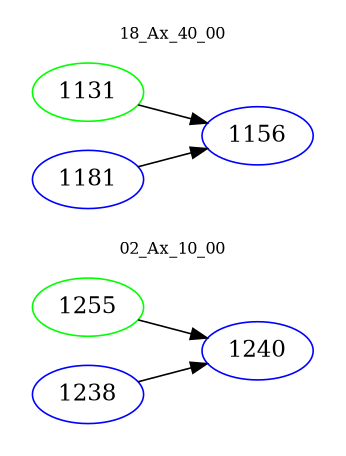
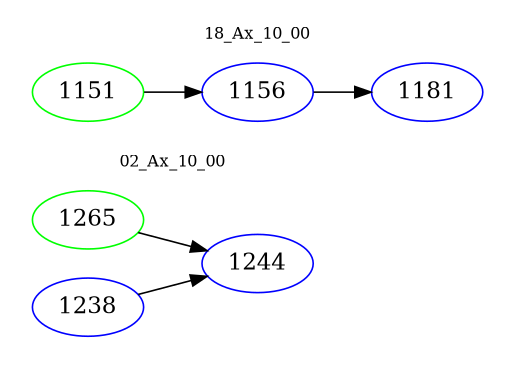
(173, 35) -> (258, 35)
(88, 92) -> (88, 92)
(165, 160) -> (334, 92)
(88, 307) -> (88, 220)
(258, 351) -> (258, 264)
